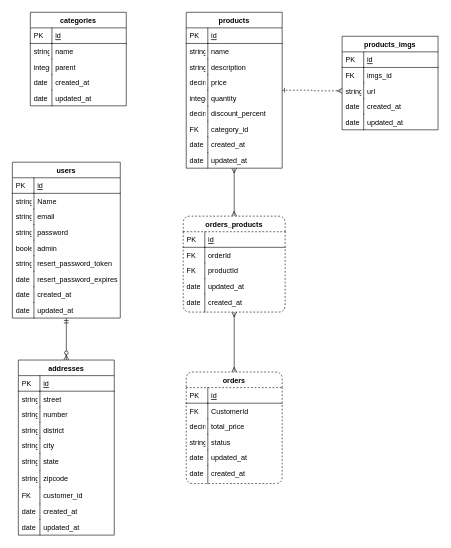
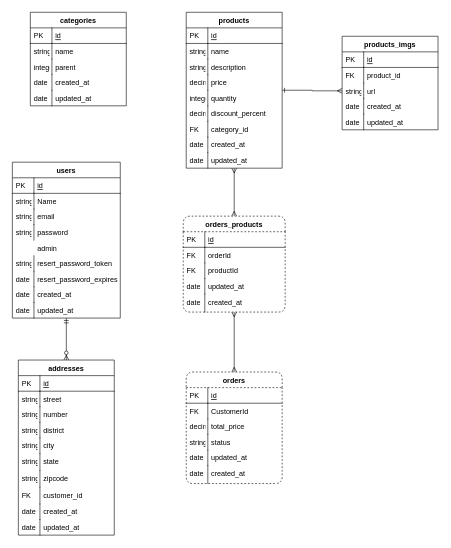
(379, 76) -> (386, 76)
(312, 90) -> (312, 90)
(23, 248) -> none
